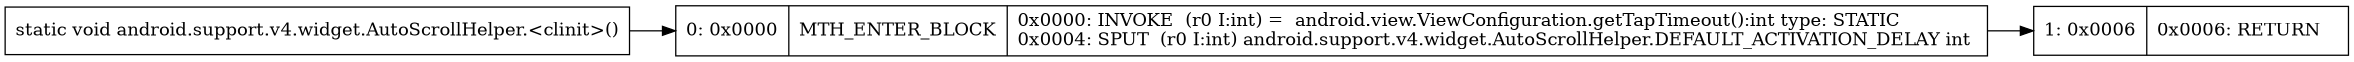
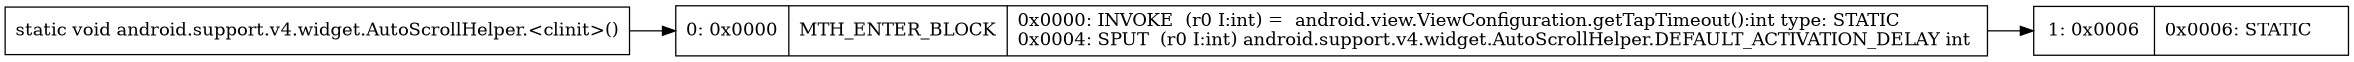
(2248, 30) -> (2247, 30)
